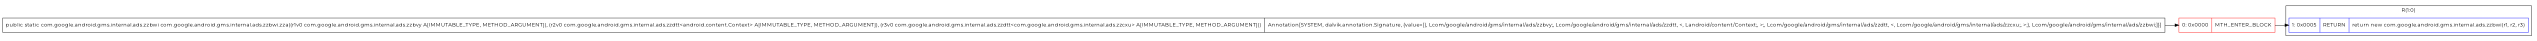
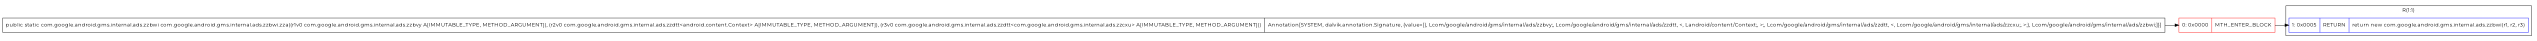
(2409, 10) -> (2409, 10)
